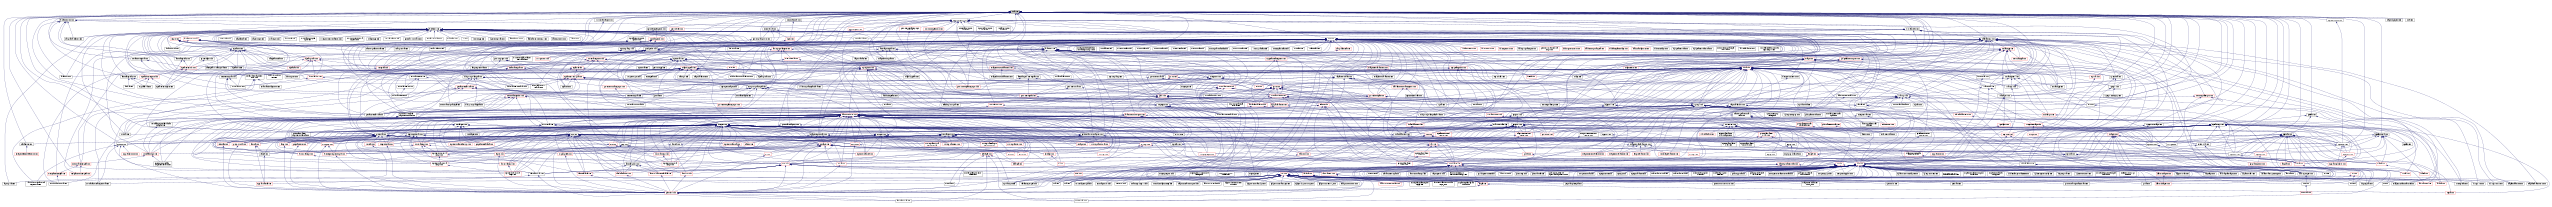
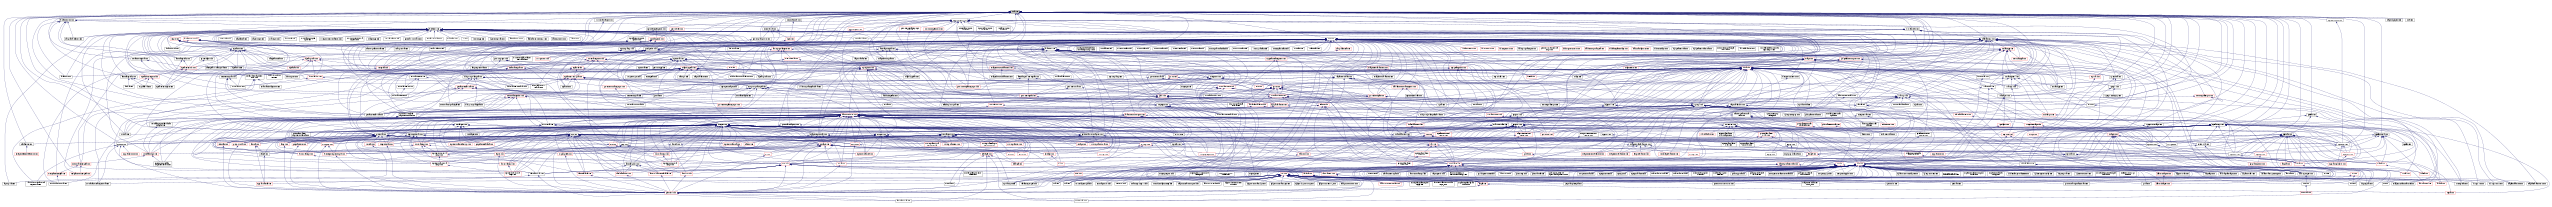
(2184, 119) -> (1945, 88)
